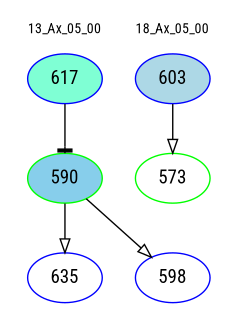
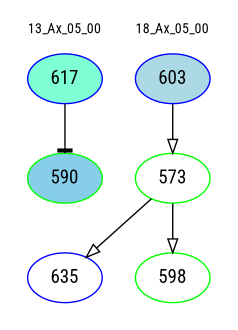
(104, 215) -> (173, 221)
(65, 221) -> (134, 215)
(173, 278) -> (173, 278)
